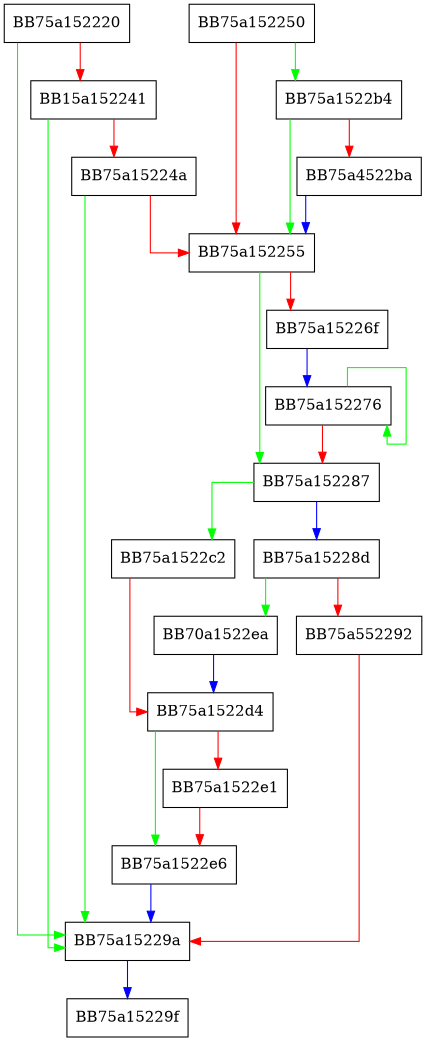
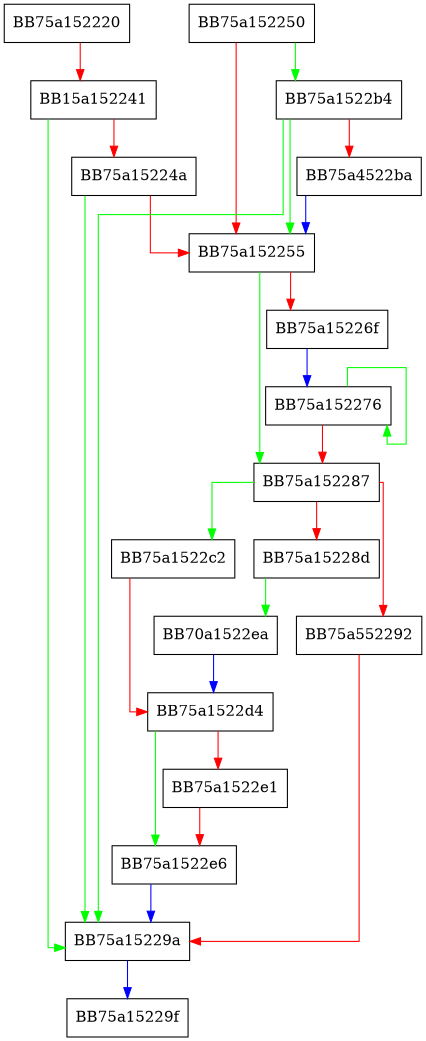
(18, 507) -> (98, 423)
(317, 515) -> (317, 515)
(338, 592) -> (383, 542)
